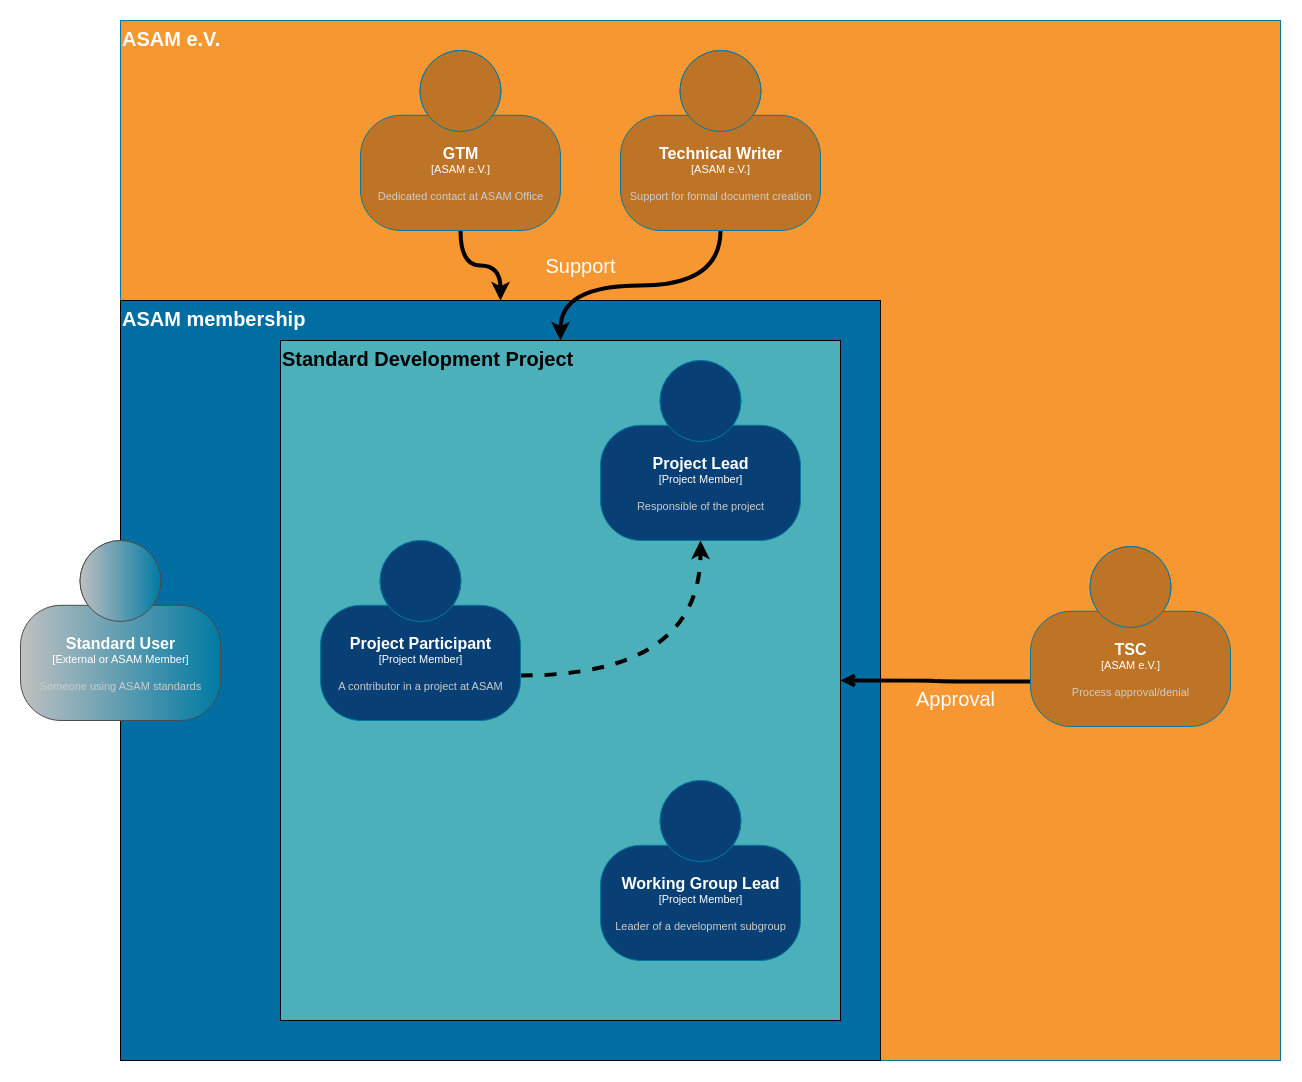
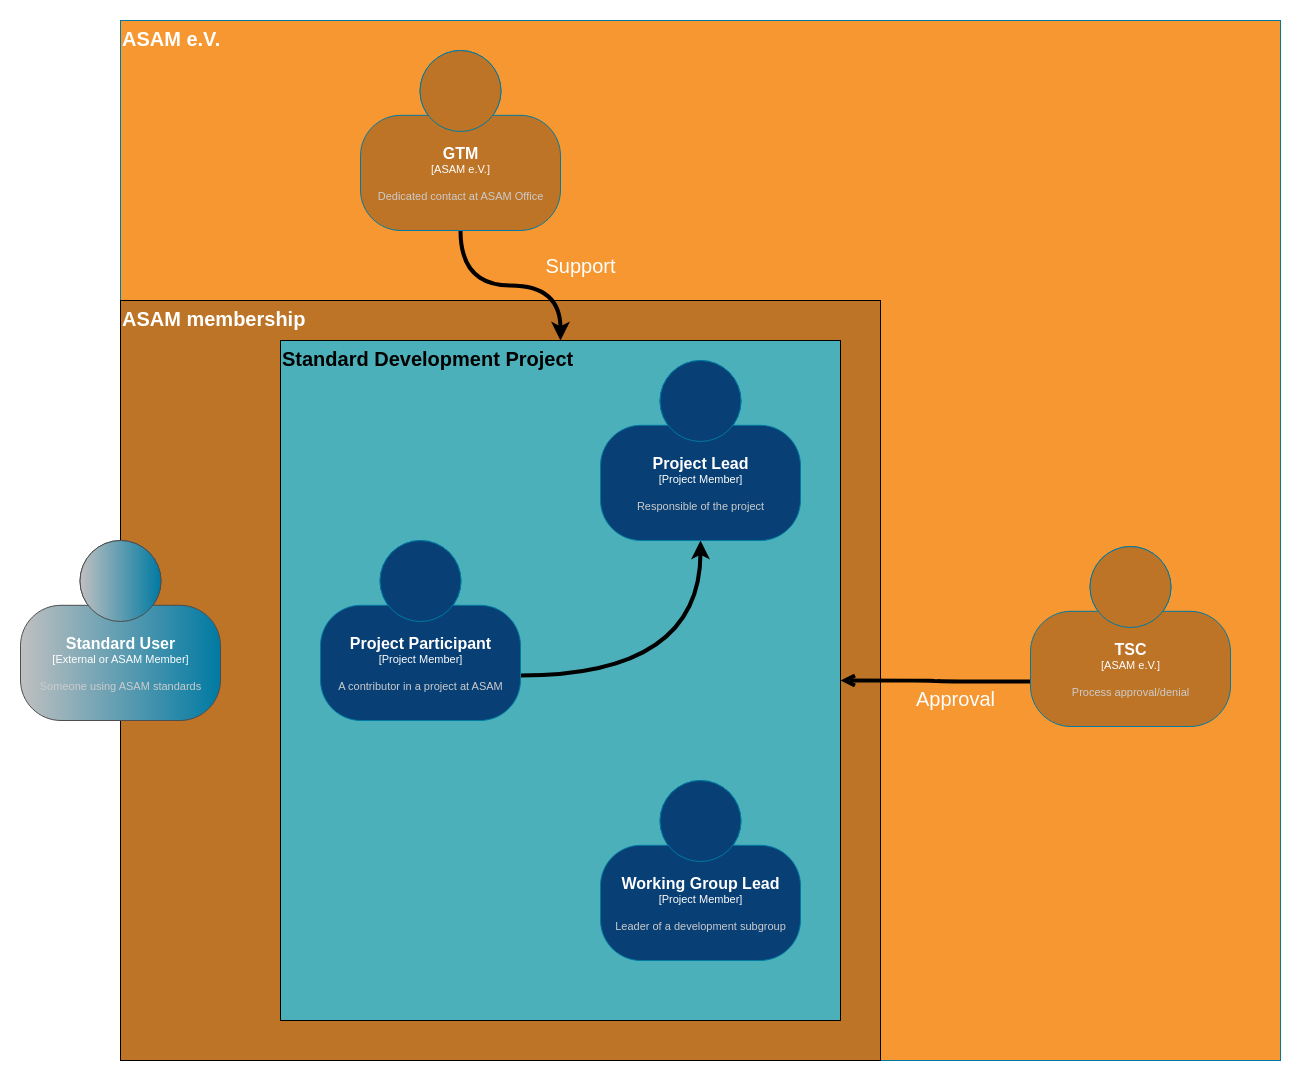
(721, 141) -> none
(487, 266) -> (511, 286)
(651, 285) -> none
(201, 320) -> (201, 320)
(654, 646) -> (654, 646)
